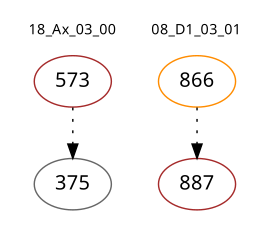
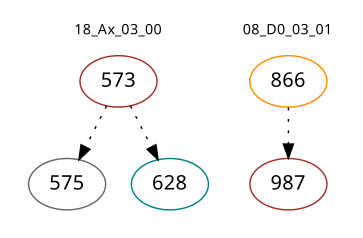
(197, 31) -> (288, 31)
(73, 184) -> (67, 184)
none -> (170, 184)
(197, 184) -> (288, 184)
